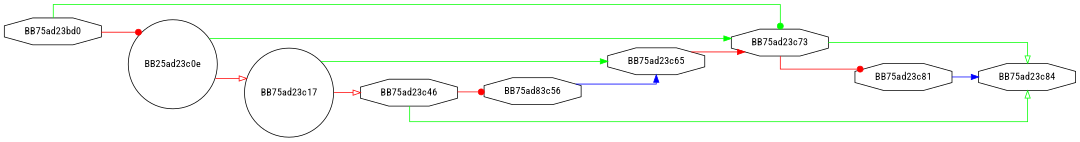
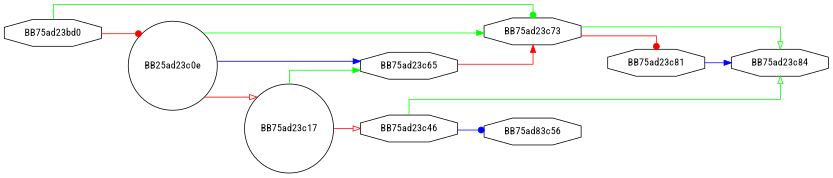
(617, 84) -> (285, 61)
(468, 92) -> (468, 130)
